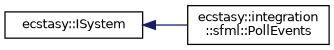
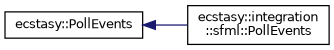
(74, 25) -> (74, 25)
